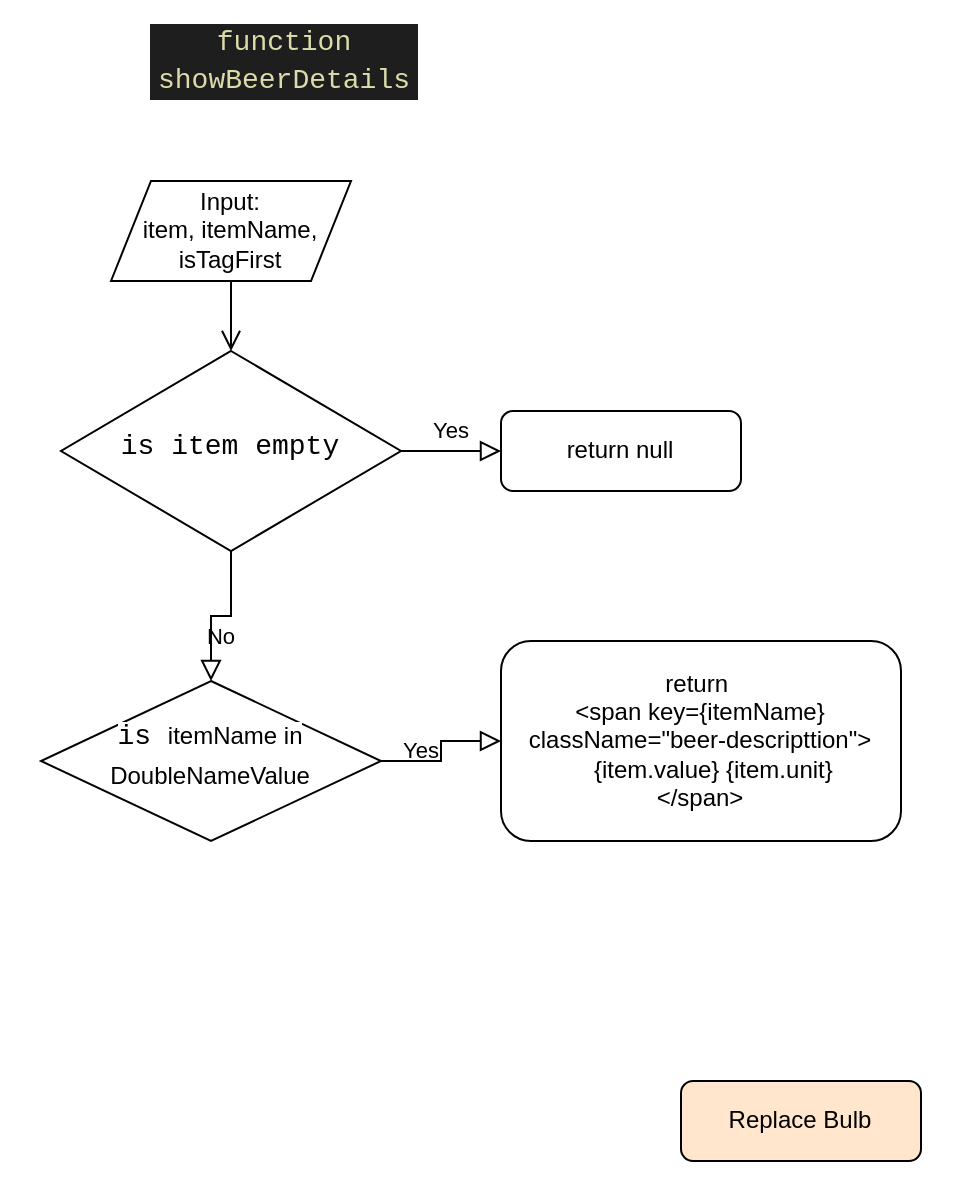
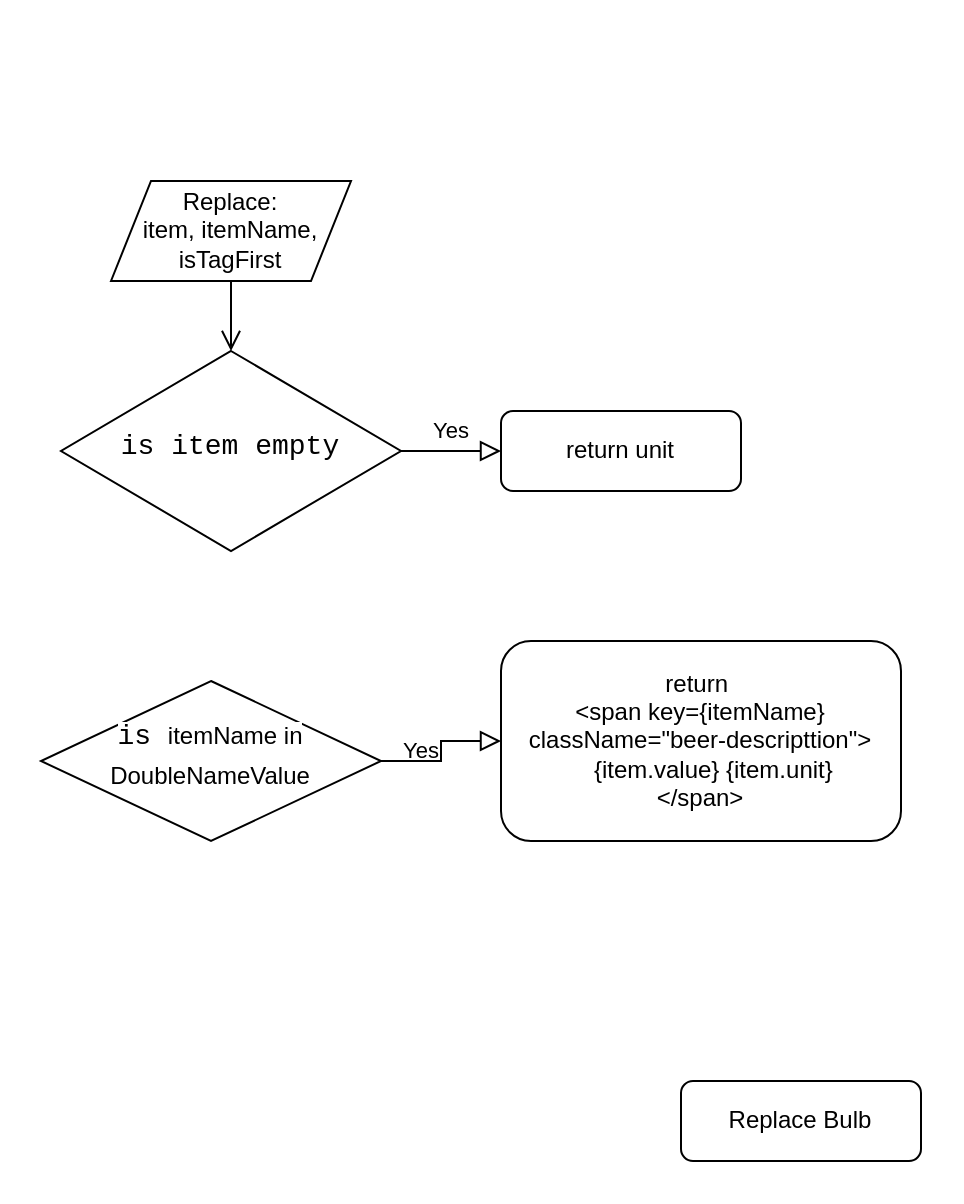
(285, 61) -> none
(231, 231) -> (231, 231)
(621, 451) -> (621, 451)
(231, 615) -> none
(801, 1121) -> (801, 1121)
